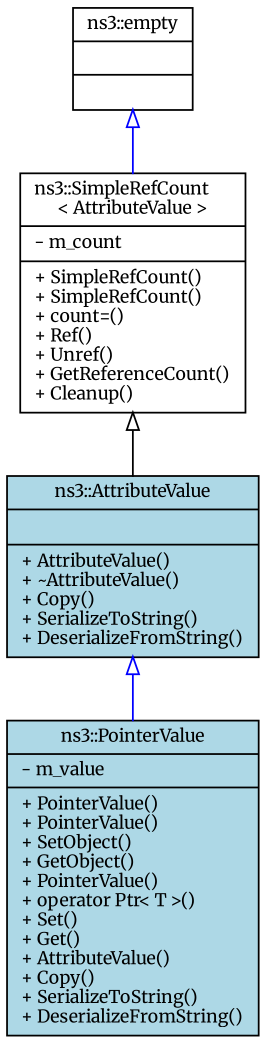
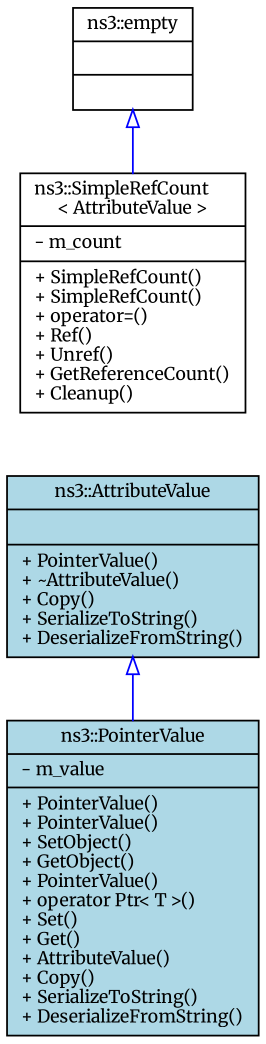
(80, 317) -> (92, 317)
(133, 454) -> none
(96, 561) -> (91, 561)
